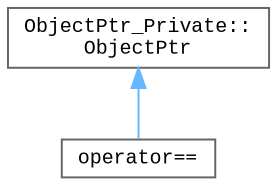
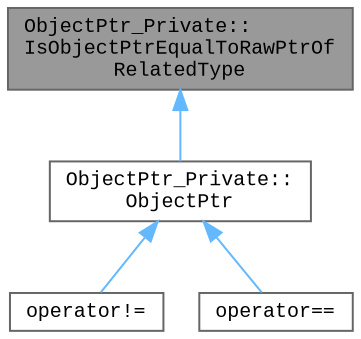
none -> (180, 49)
none -> (87, 312)
